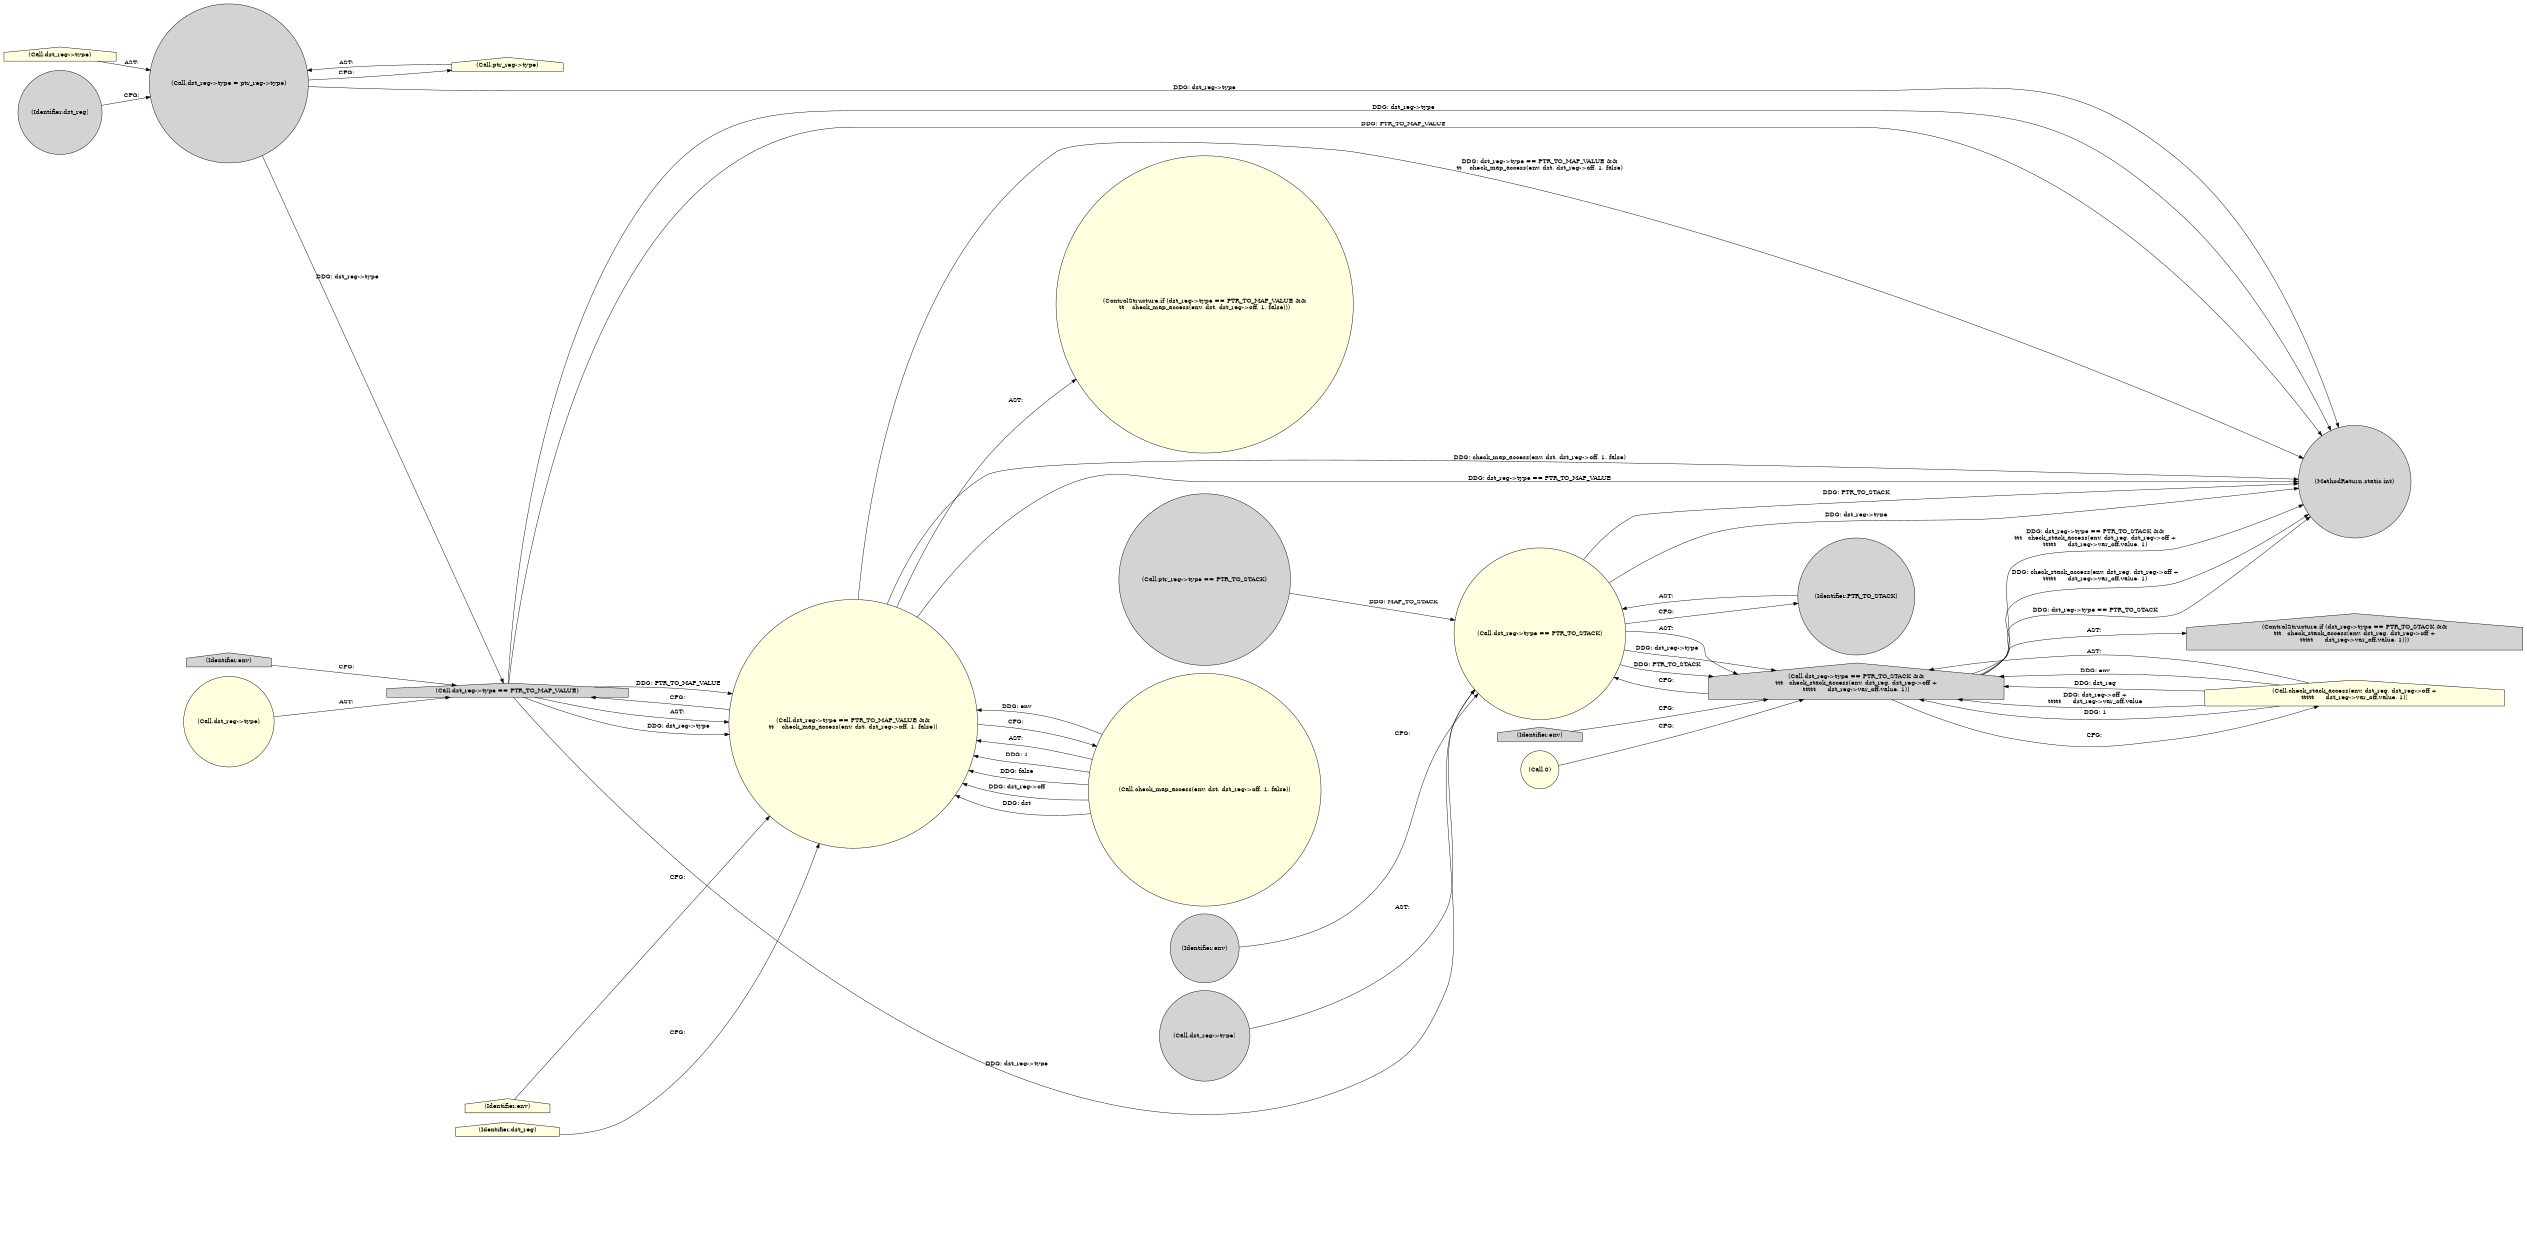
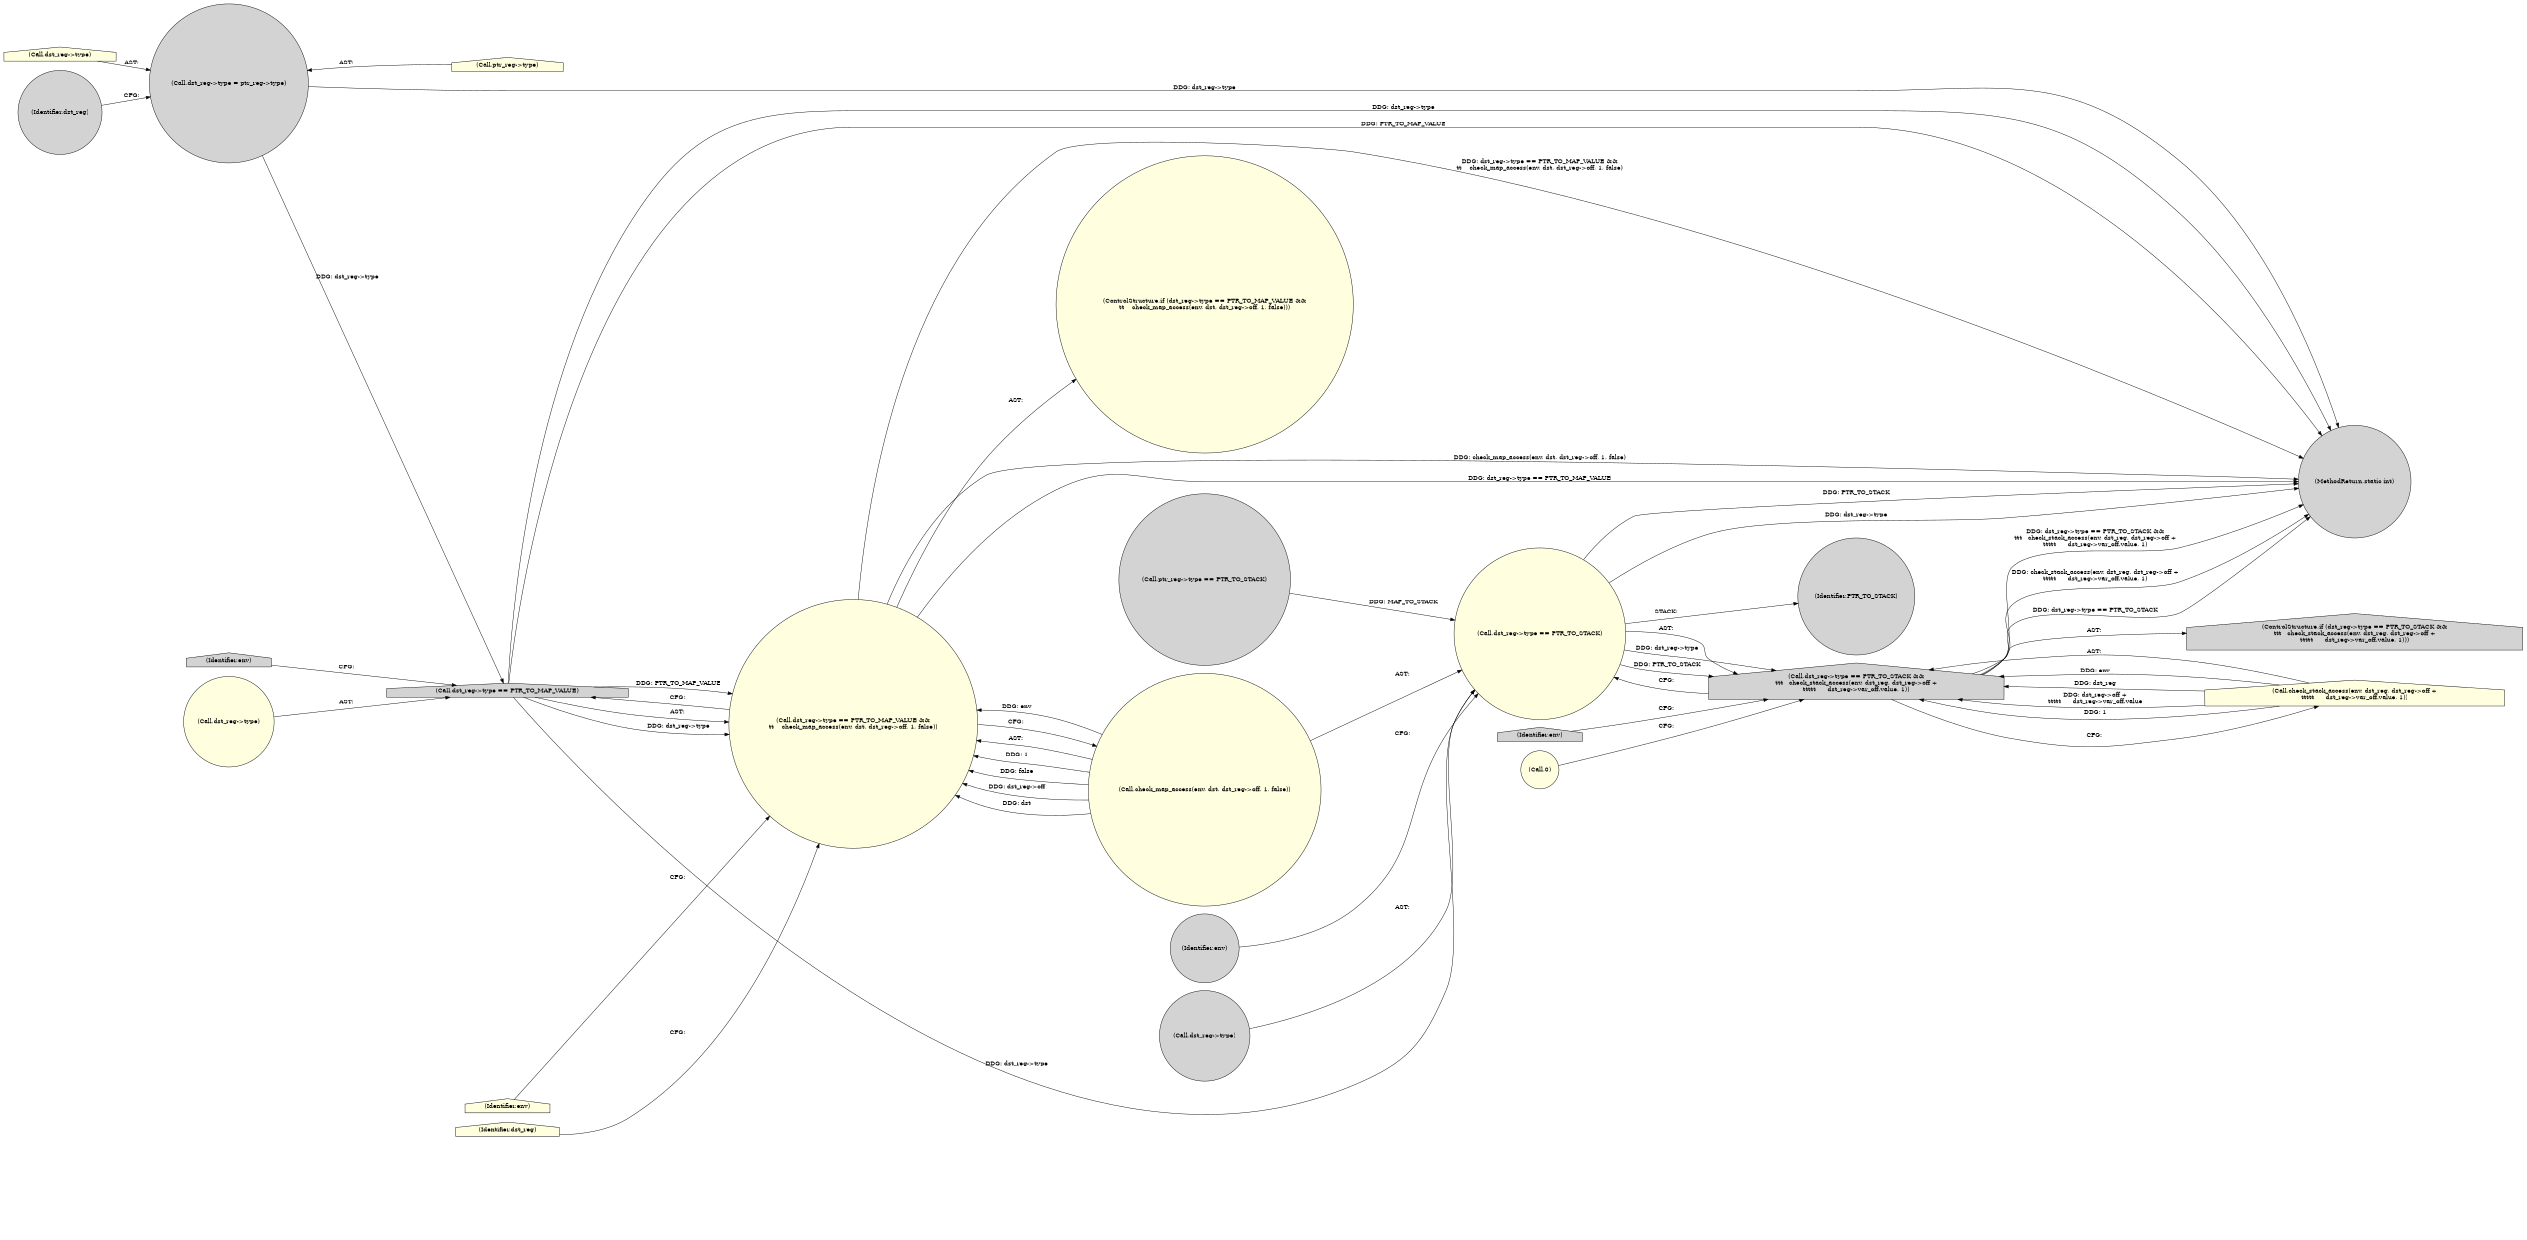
(378, 76) -> none
(1712, 598) -> (1384, 706)
(1667, 612) -> (1667, 612)
